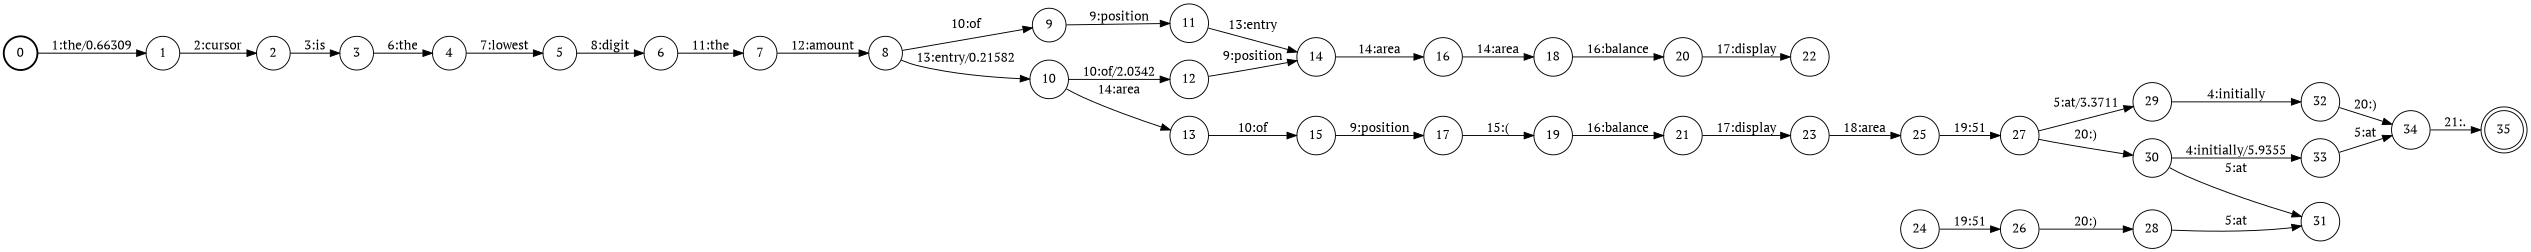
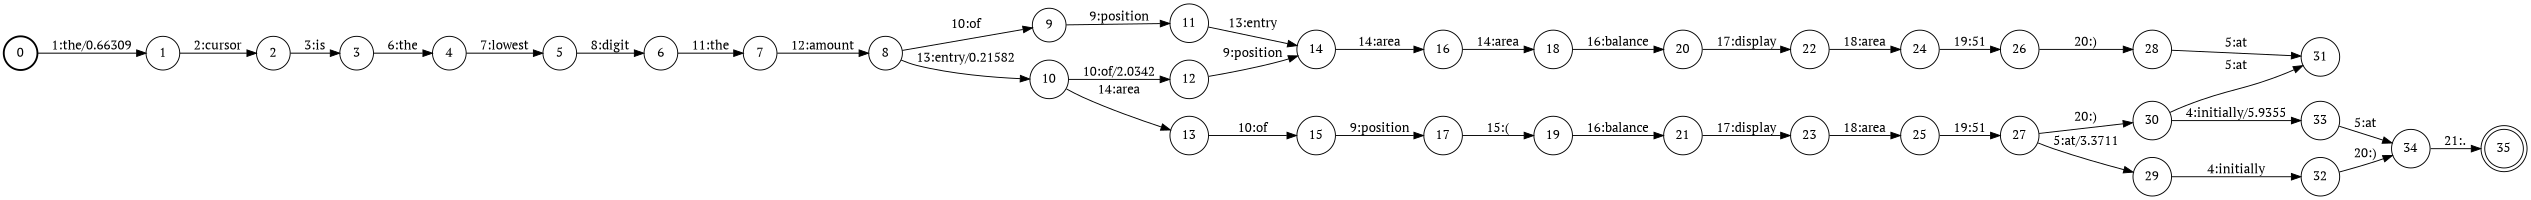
none -> (1860, 49)
